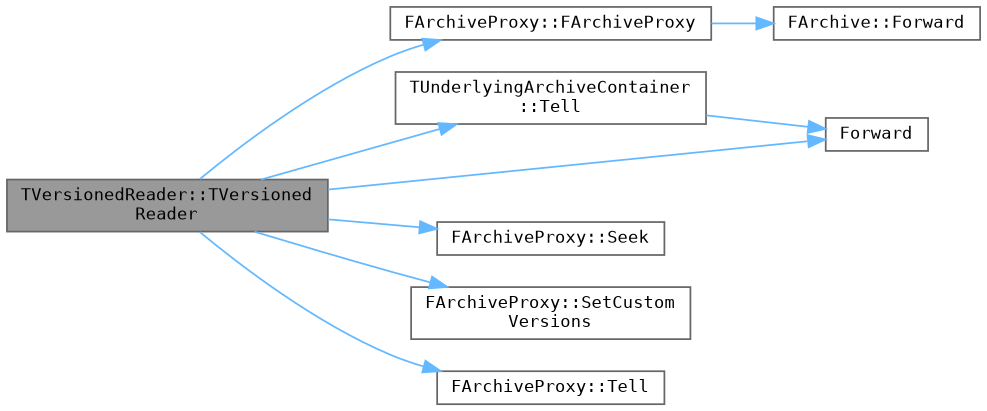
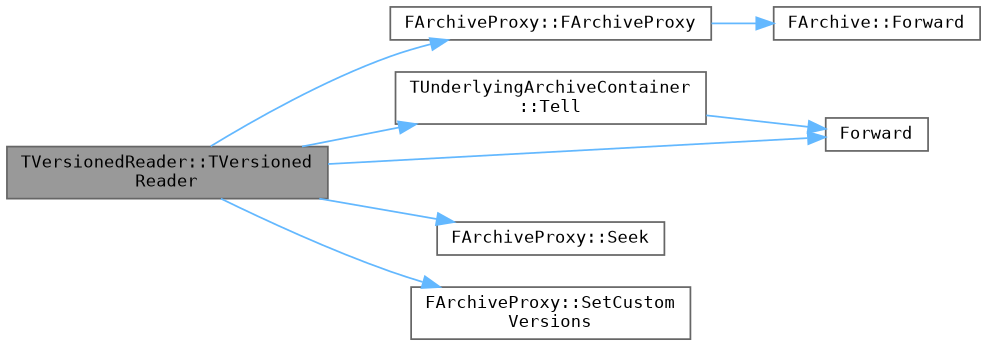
(551, 388) -> none
